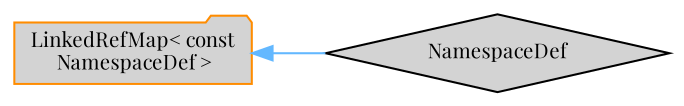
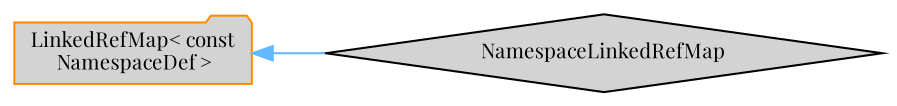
(497, 53) -> (604, 53)
